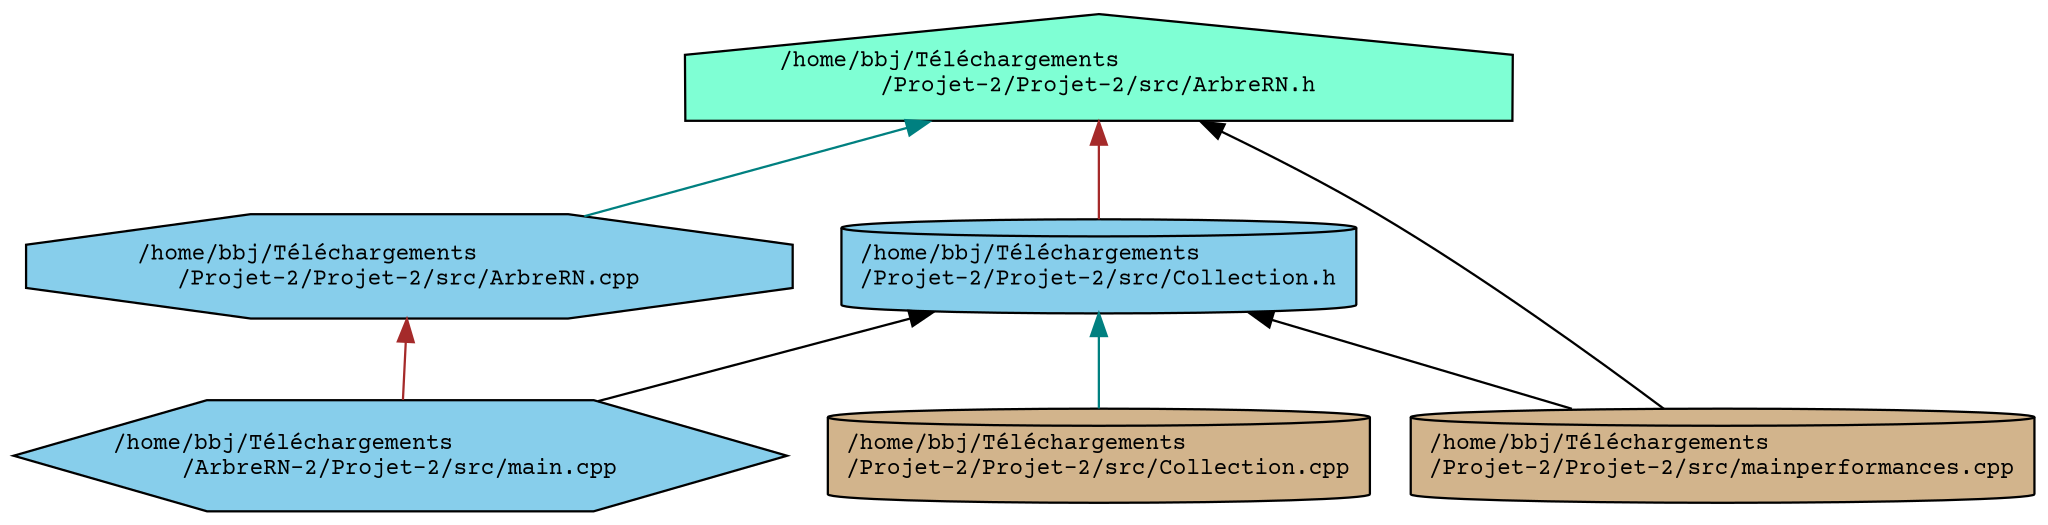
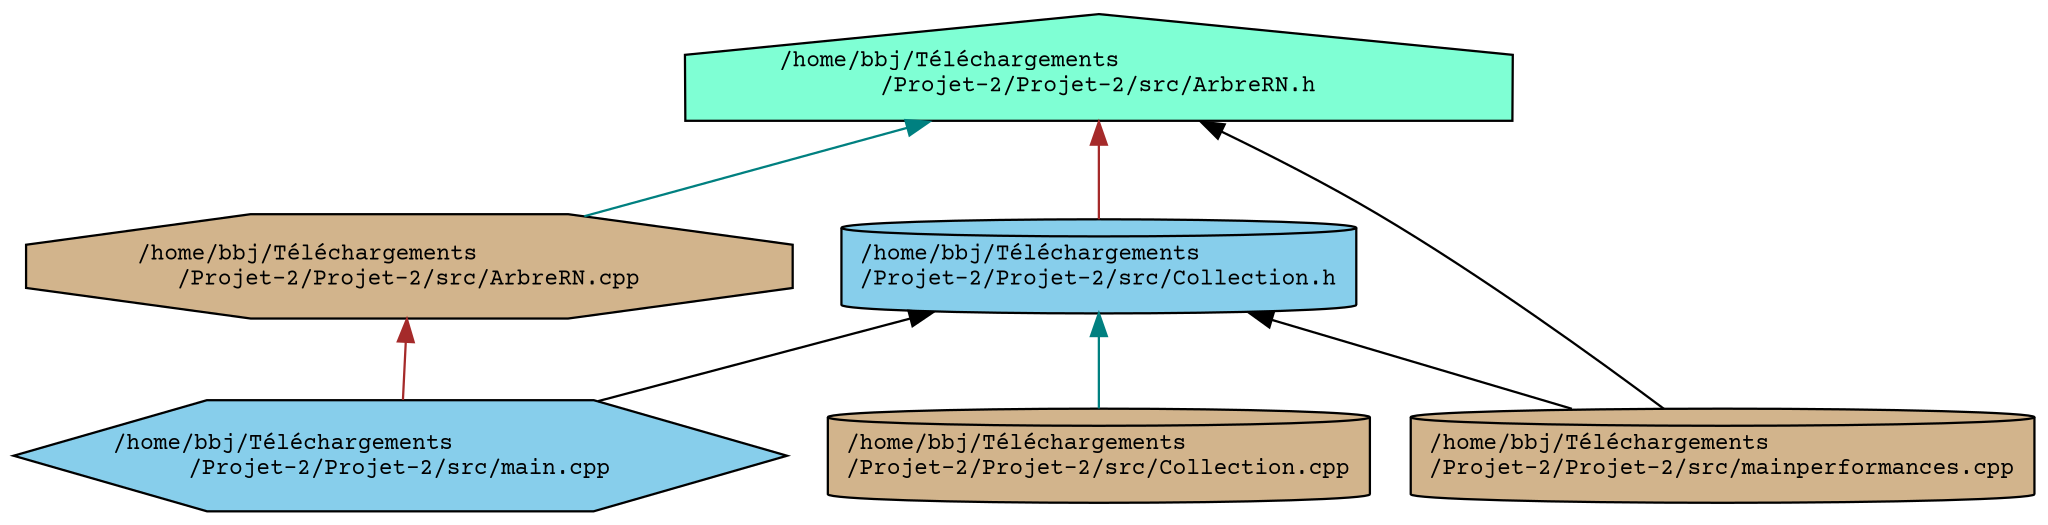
(409, 266) -> (409, 266)
(400, 456) -> (400, 456)
